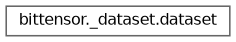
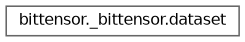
(118, 21) -> (123, 21)
